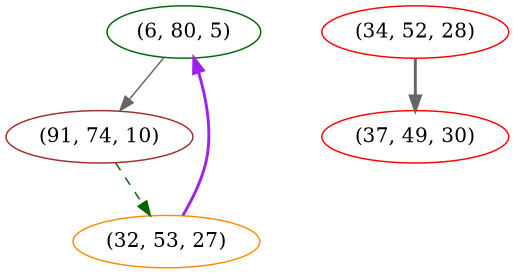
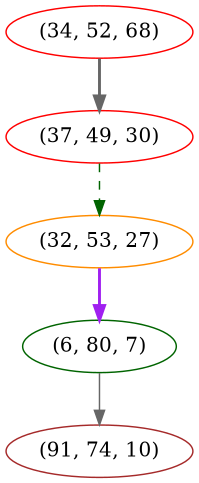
(184, 32) -> (99, 346)
(415, 32) -> (99, 32)
(129, 183) -> (99, 182)
